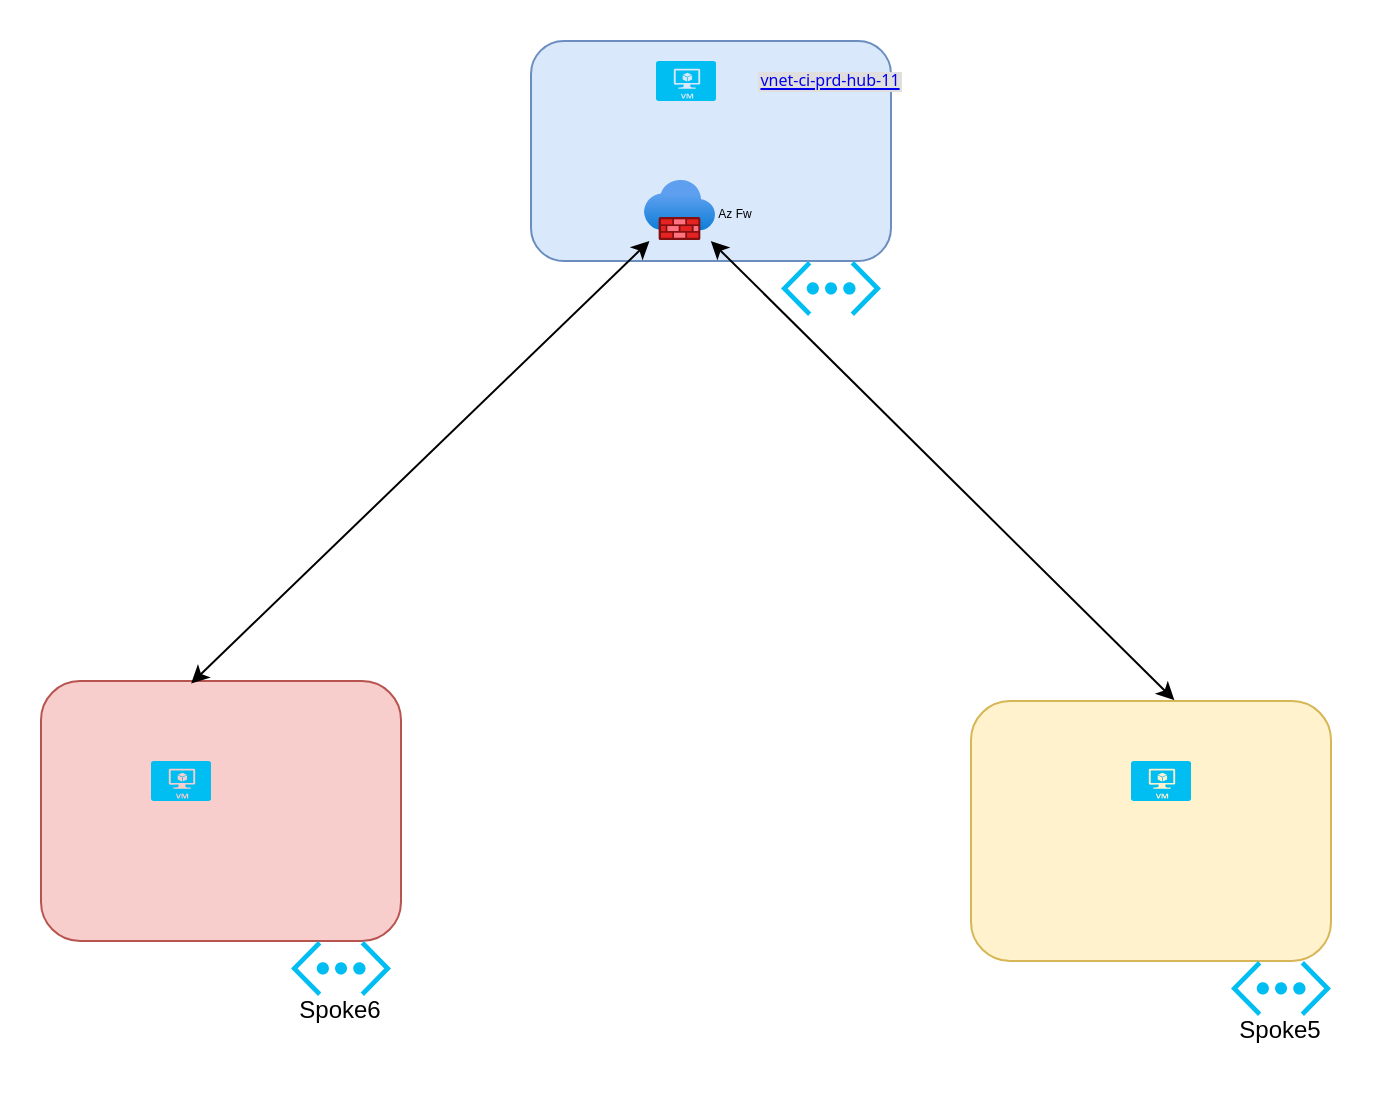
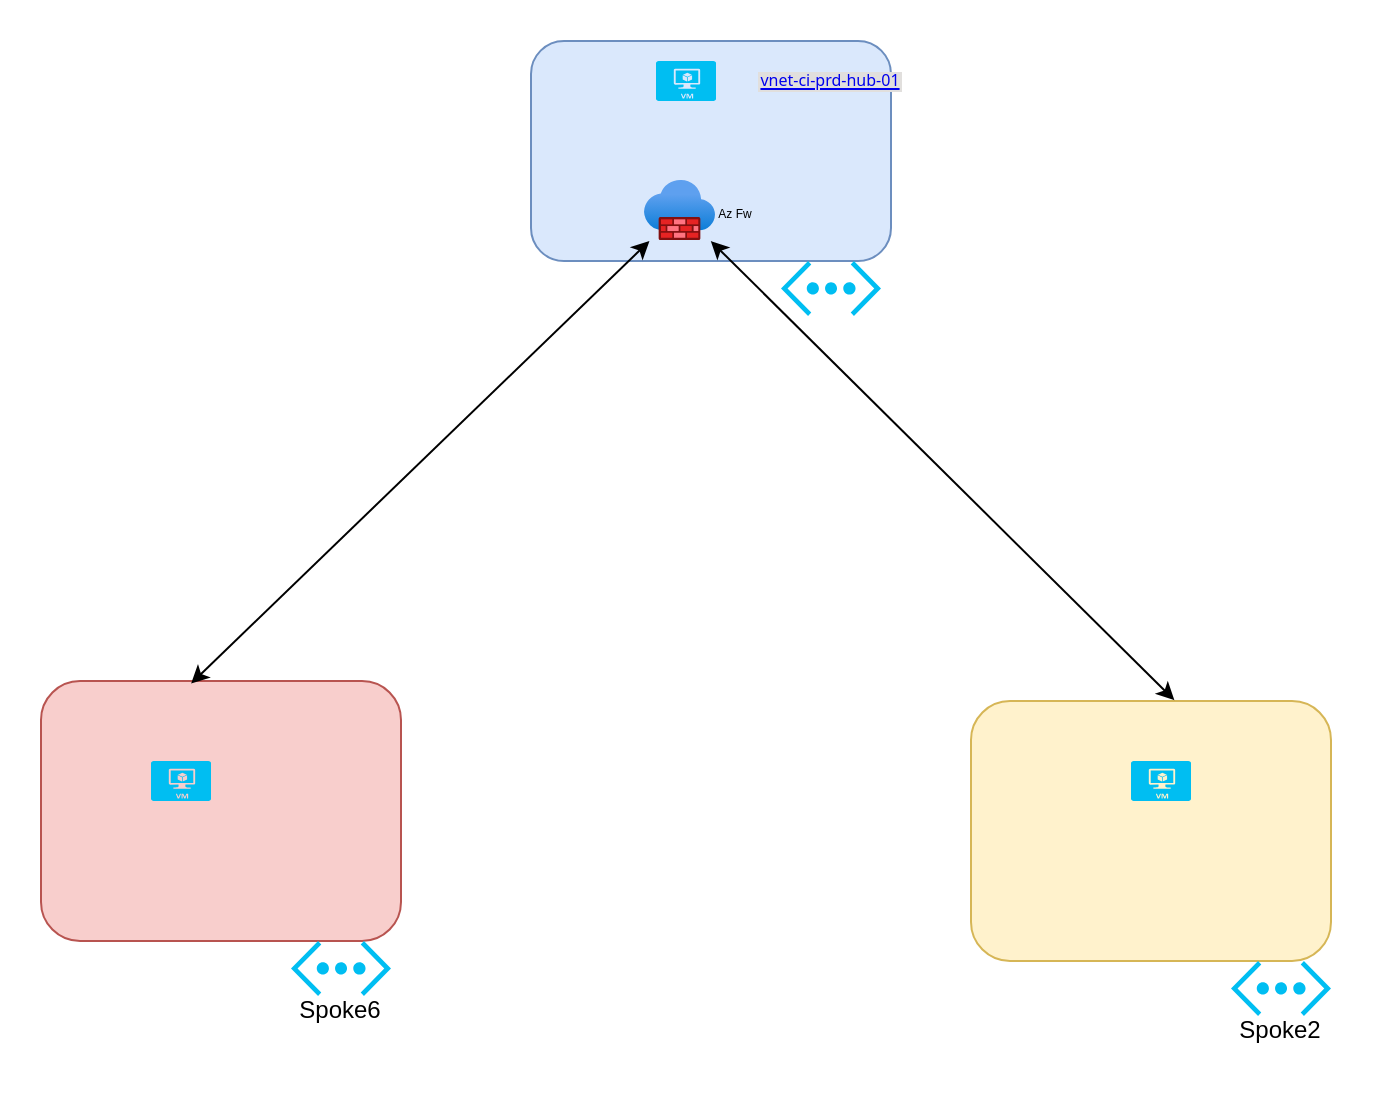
(831, 81) -> (831, 81)
(1281, 1031) -> (1281, 1031)
